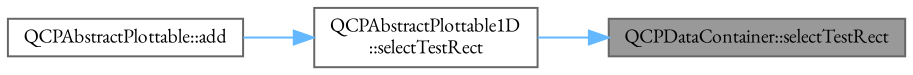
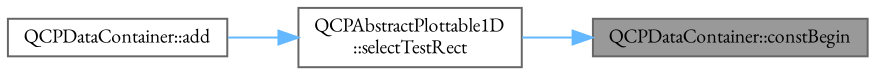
(126, 38) -> (118, 38)
(757, 38) -> (730, 38)
